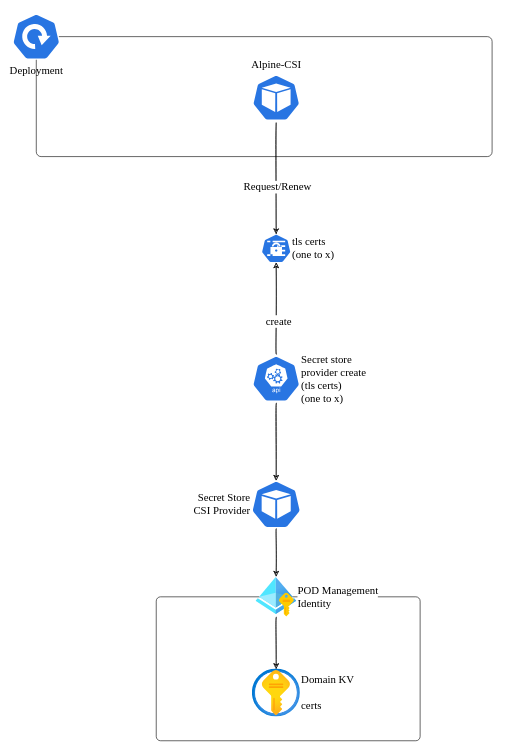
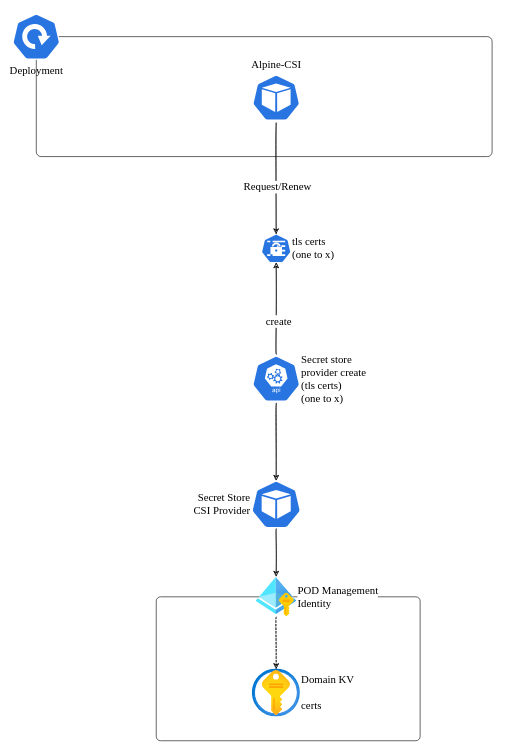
(276, 641) -> (276, 641)
